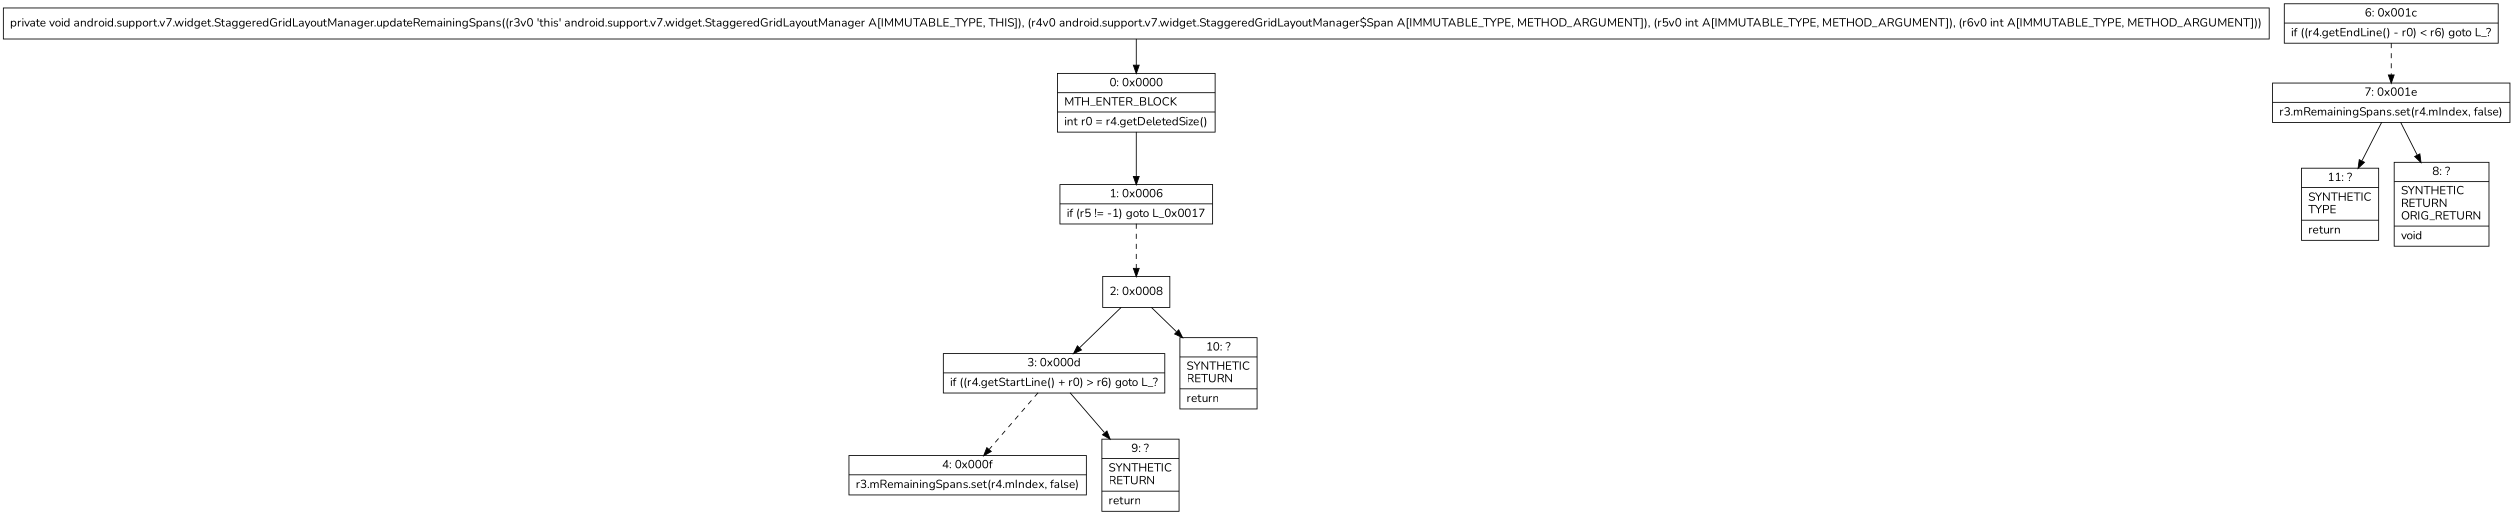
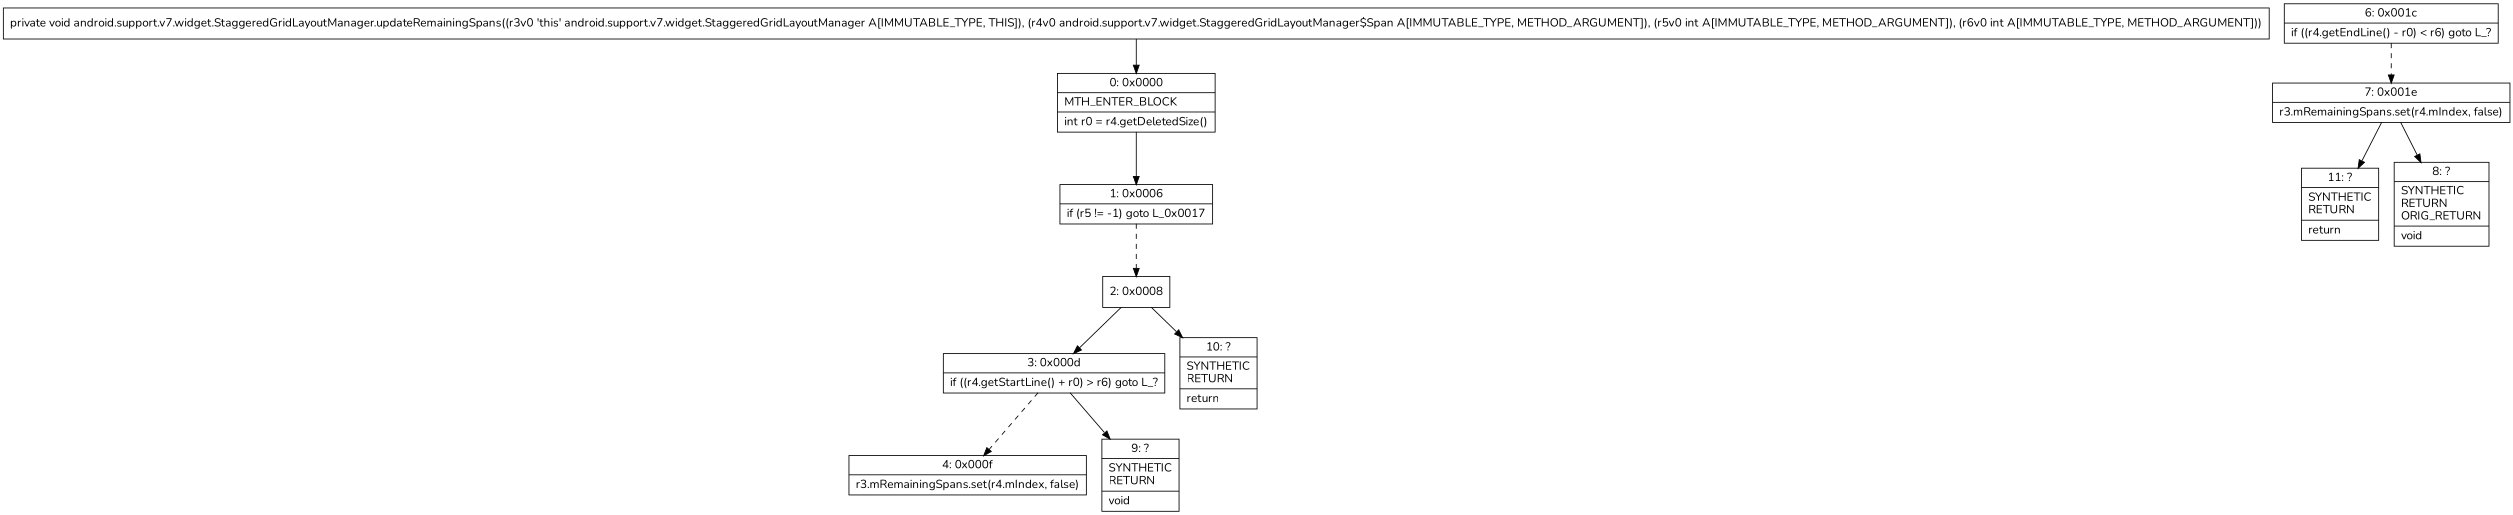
(2322, 210) -> (2332, 210)
(1125, 501) -> (1119, 501)
